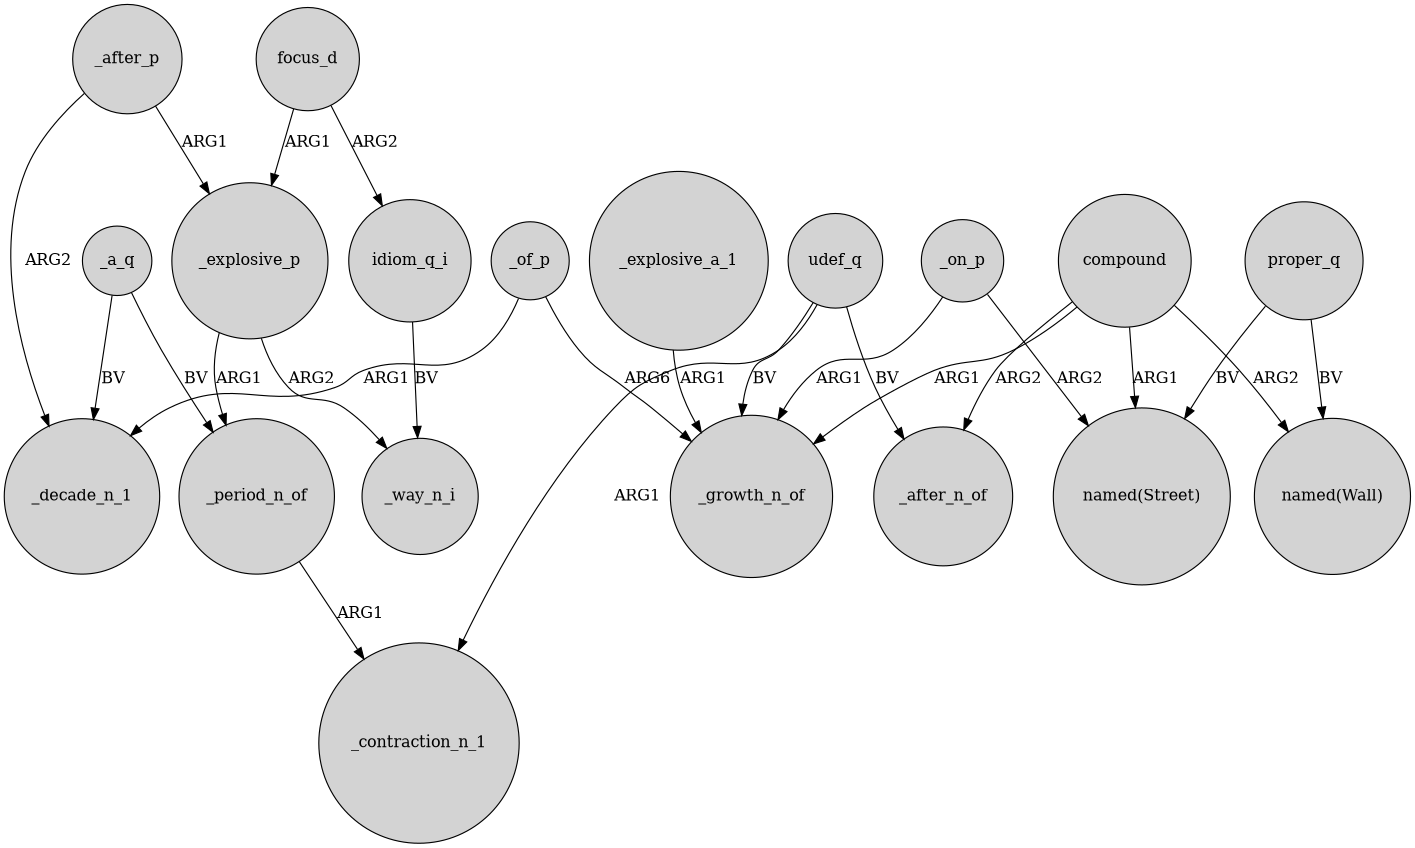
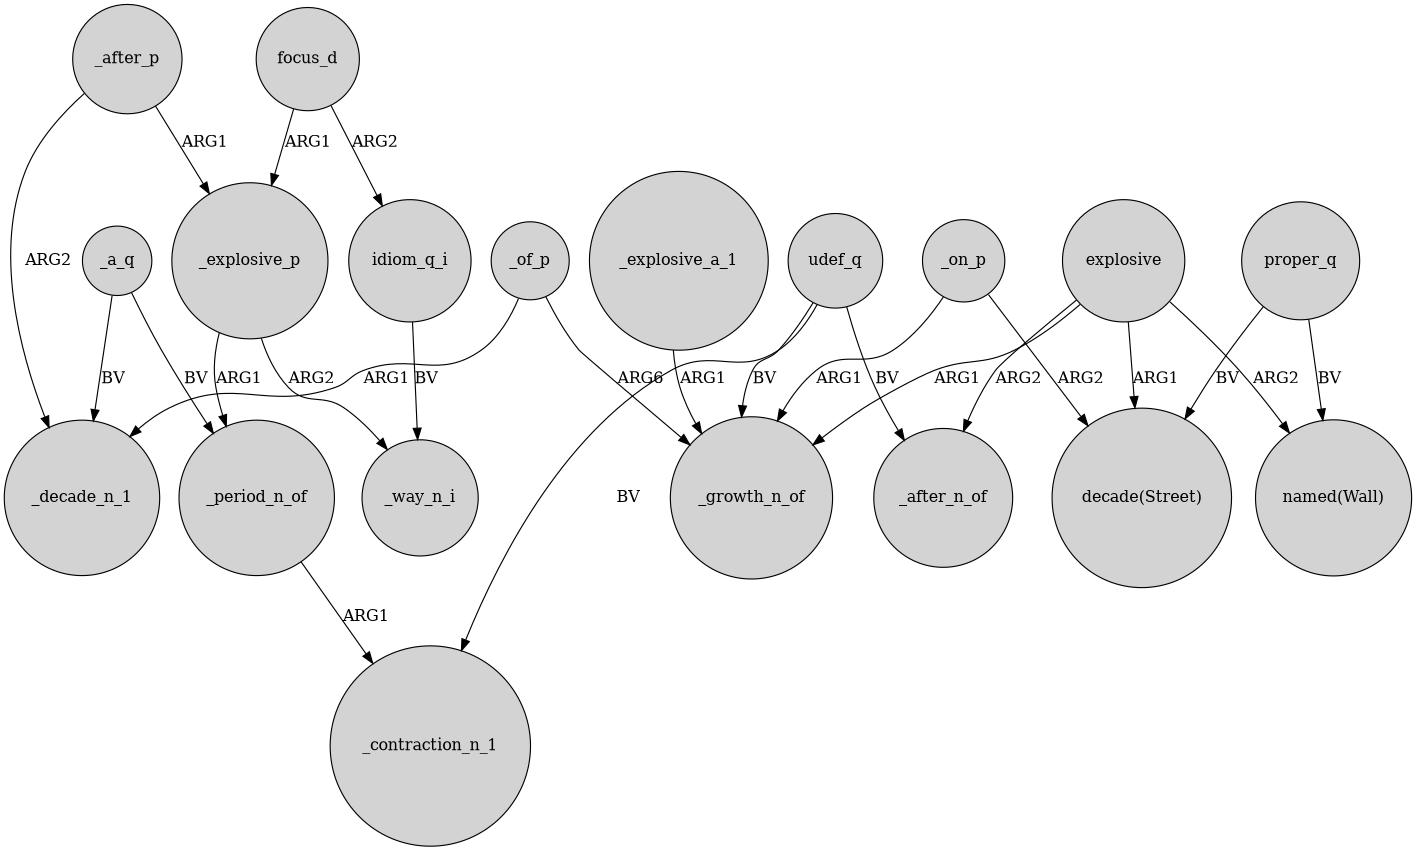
(1125, 261) -> (1124, 261)
(637, 496) -> (628, 498)
(1142, 496) -> (1142, 498)
